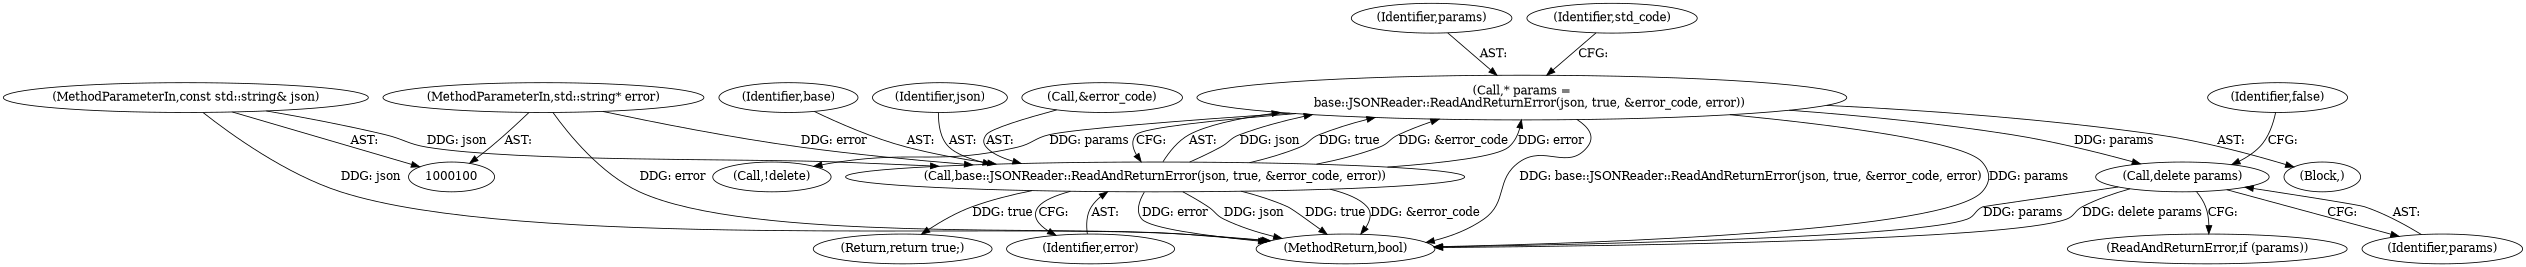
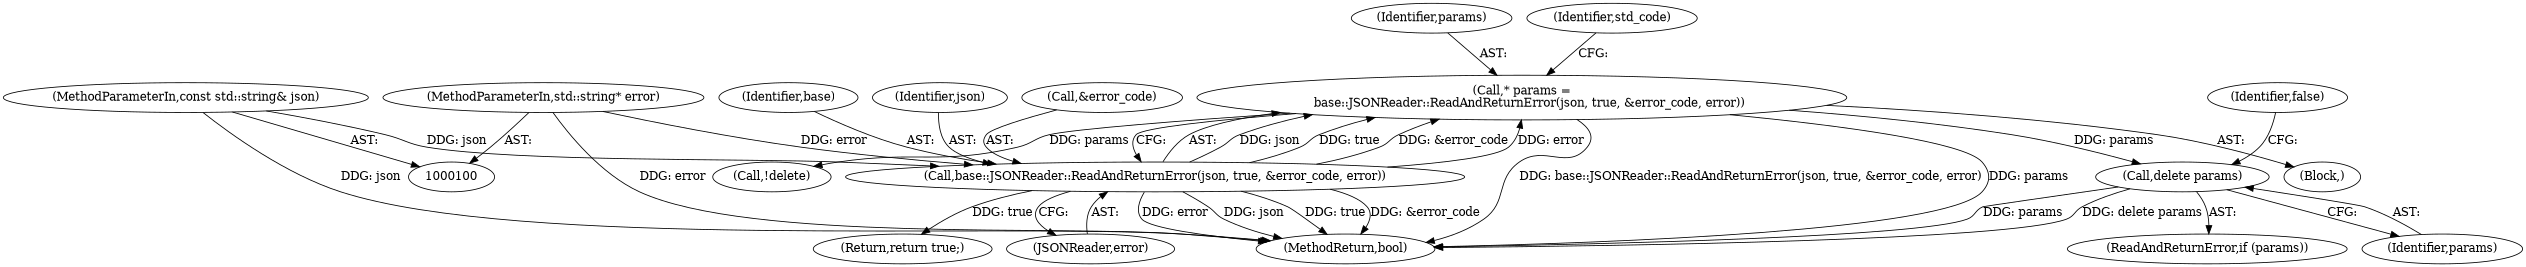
(2225, 213) -> (2225, 213)
(1091, 249) -> (1091, 249)
